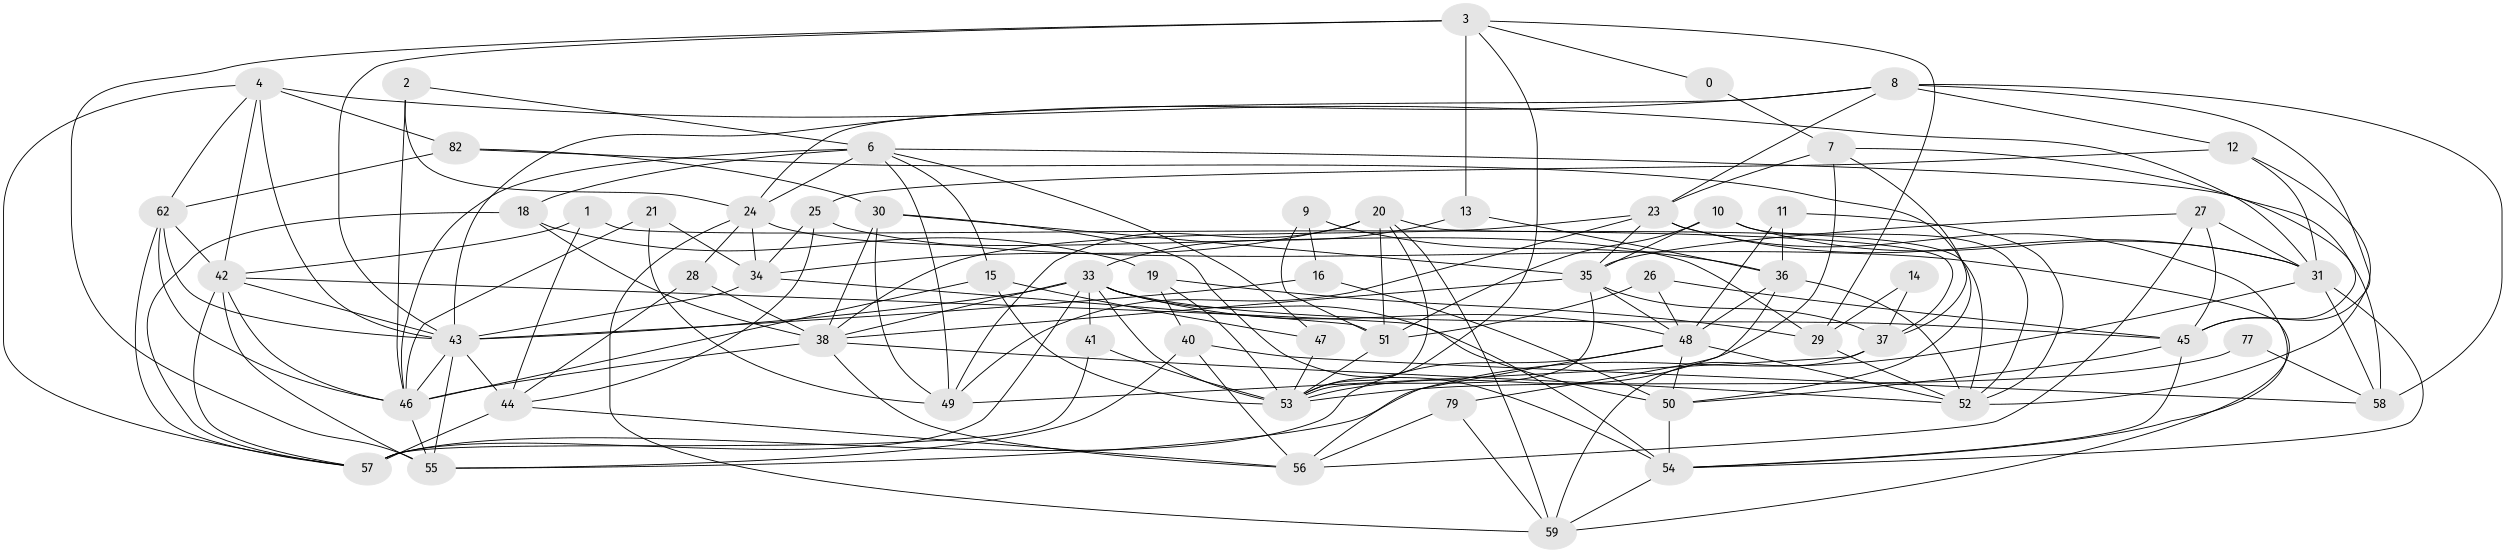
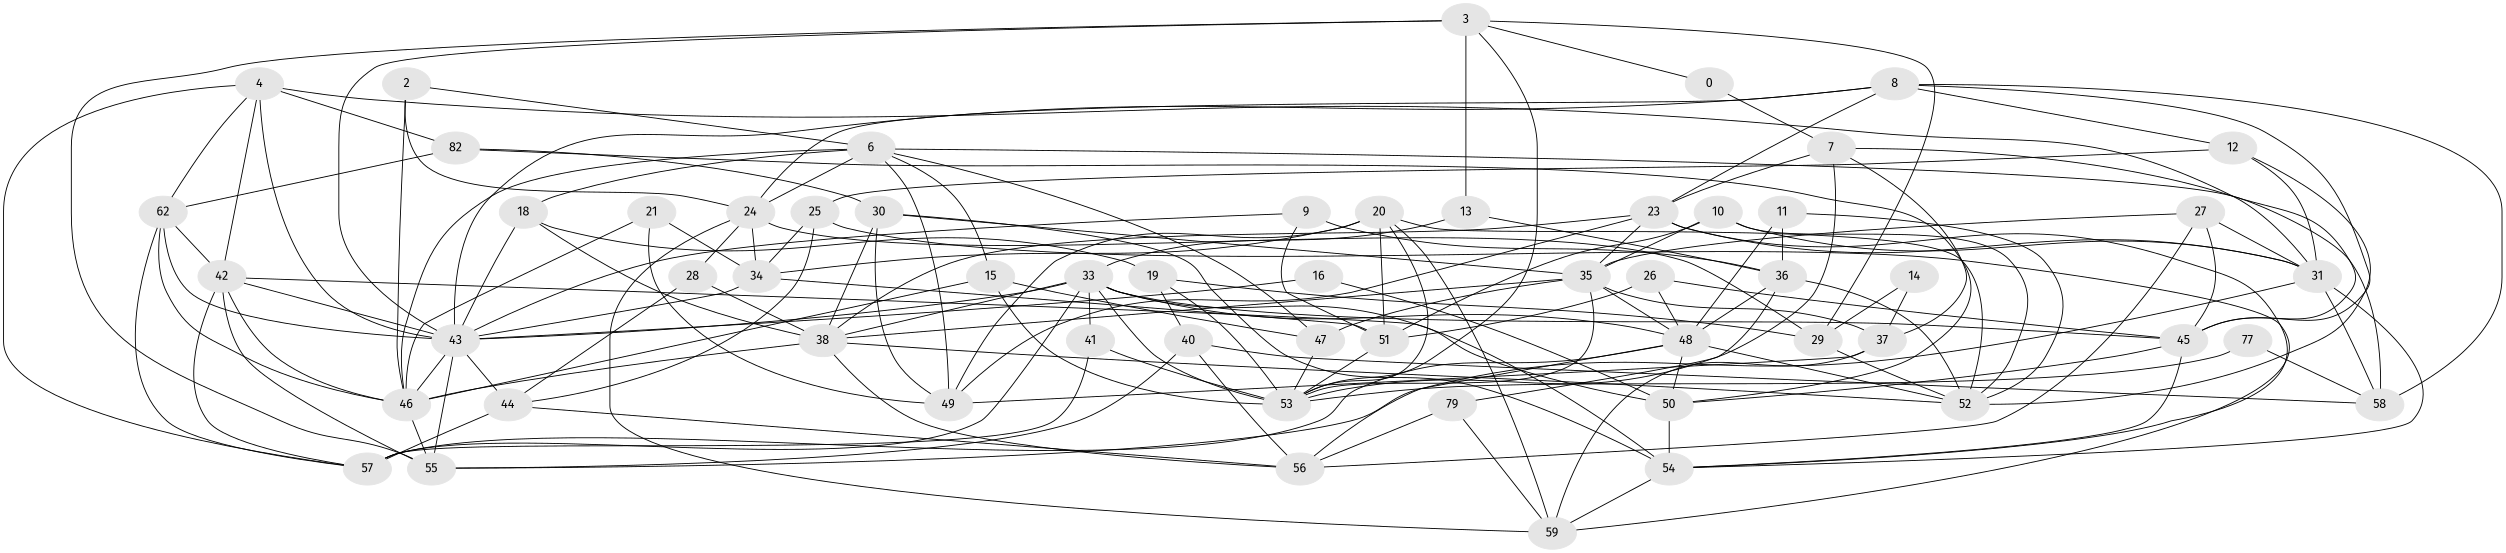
(588, 212) -> none
(1313, 245) -> (912, 233)
(191, 259) -> (488, 276)
none -> (1410, 308)
